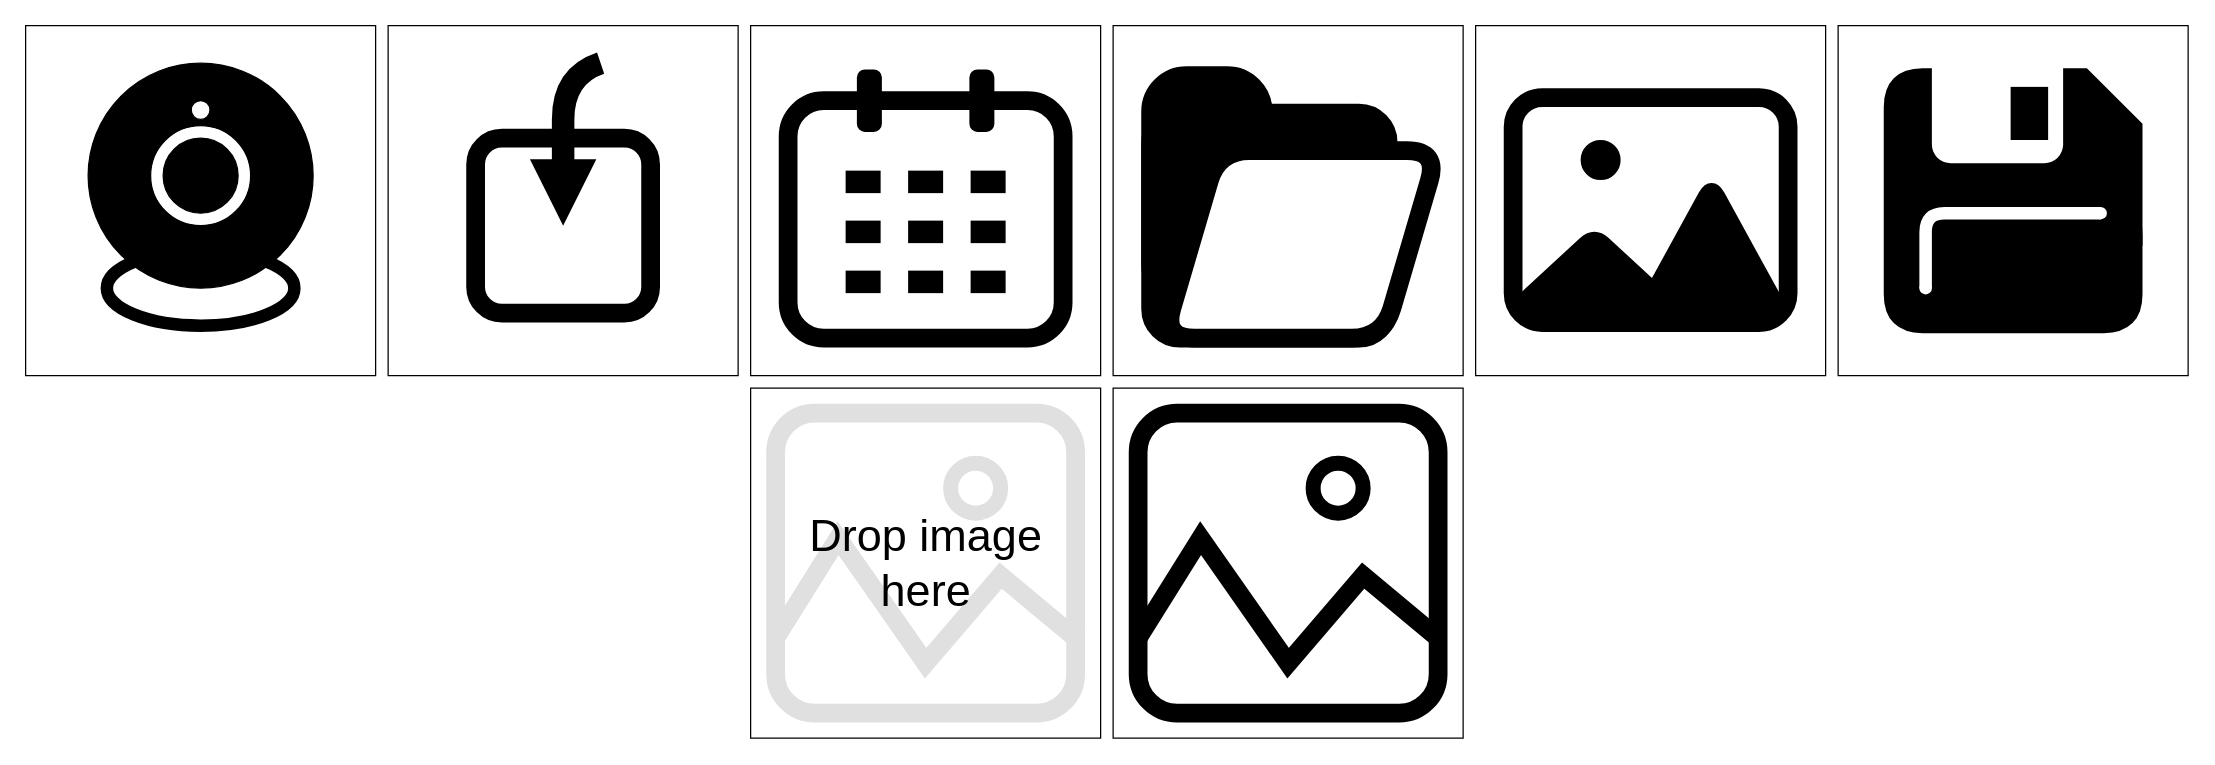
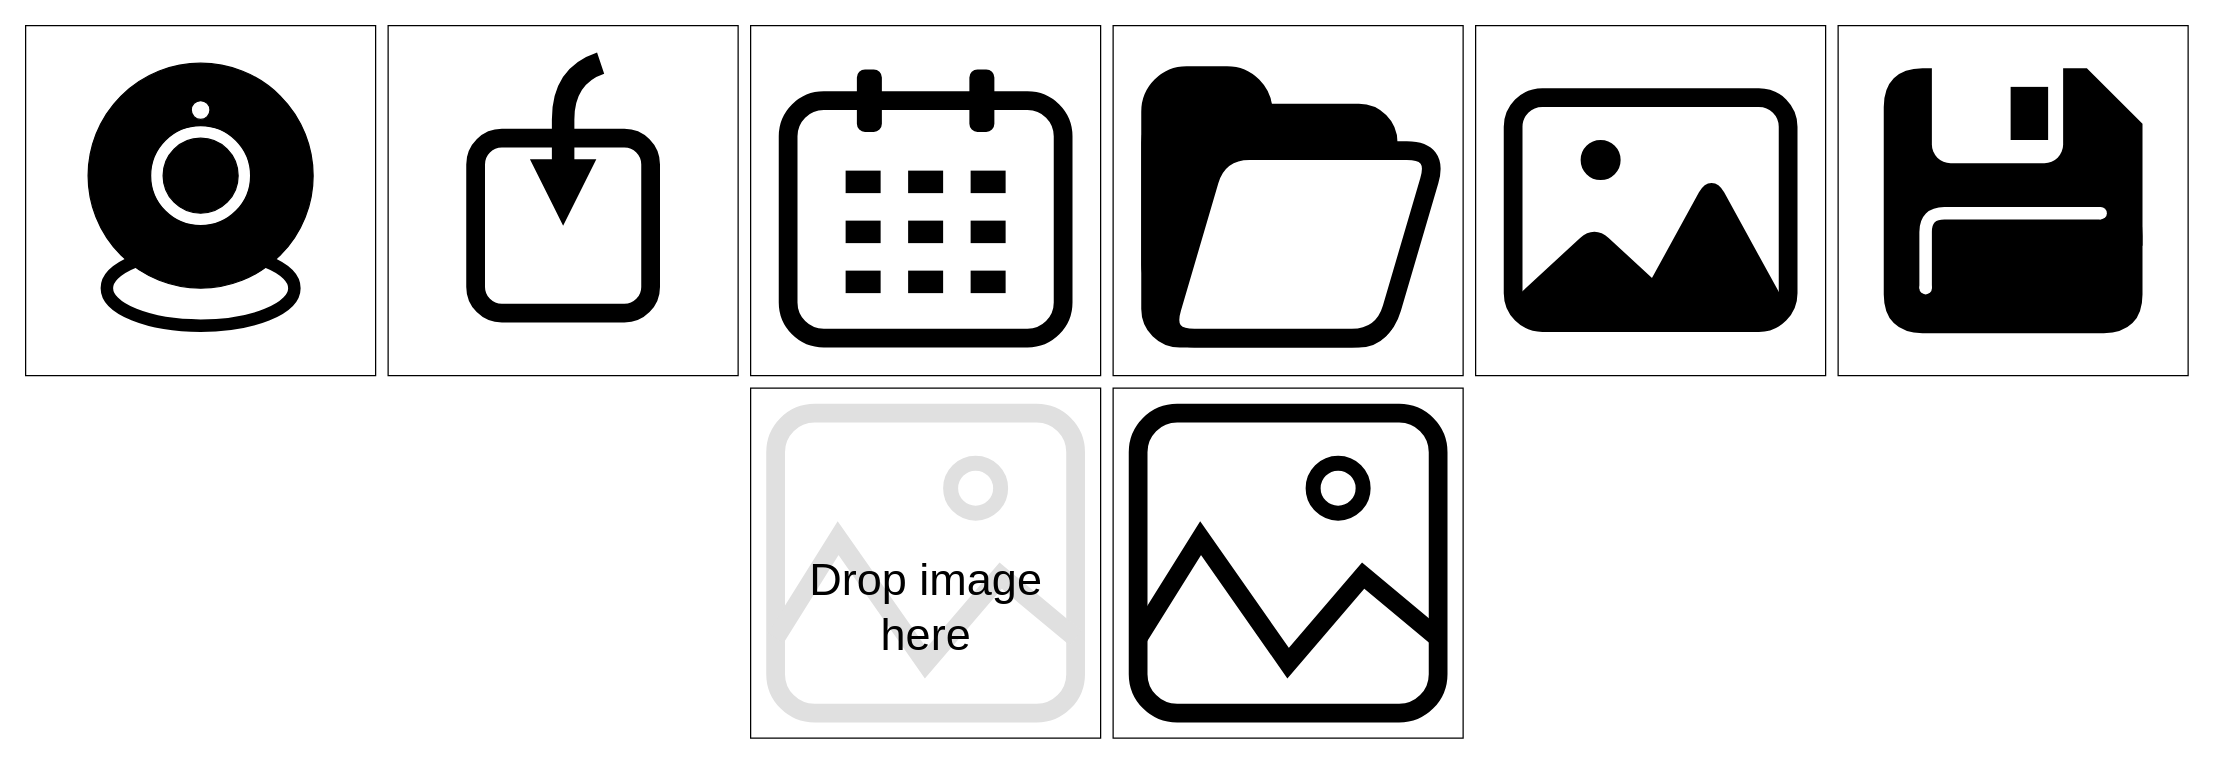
(926, 563) -> (926, 607)
